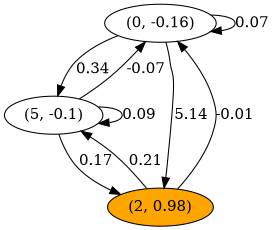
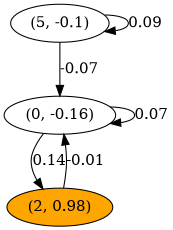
(84, 54) -> none
(191, 115) -> (49, 161)
(120, 160) -> none
(78, 168) -> none
